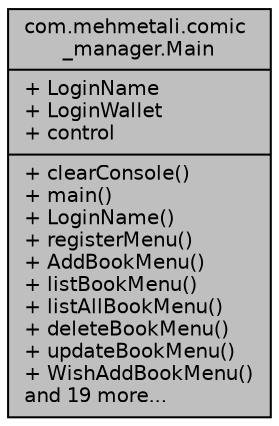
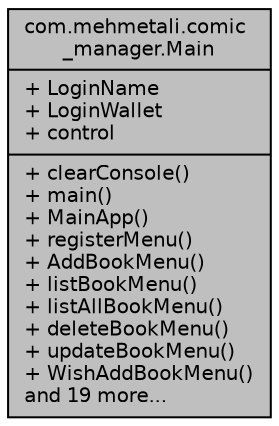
(100, 218) -> (87, 218)
